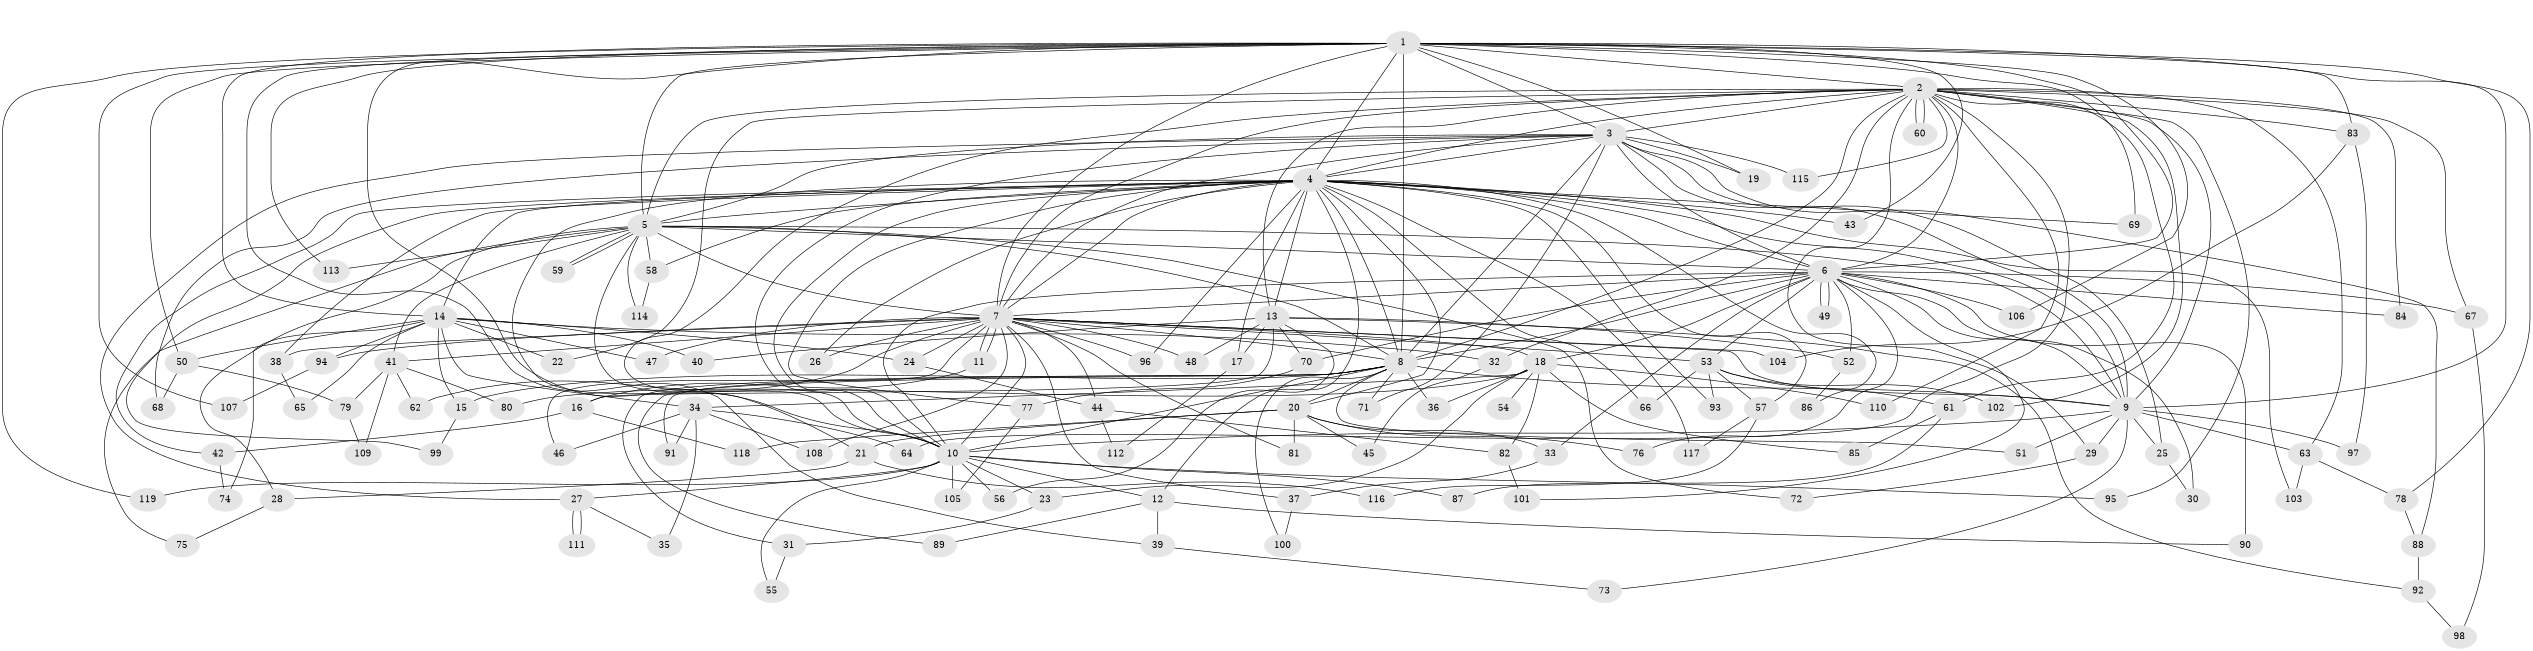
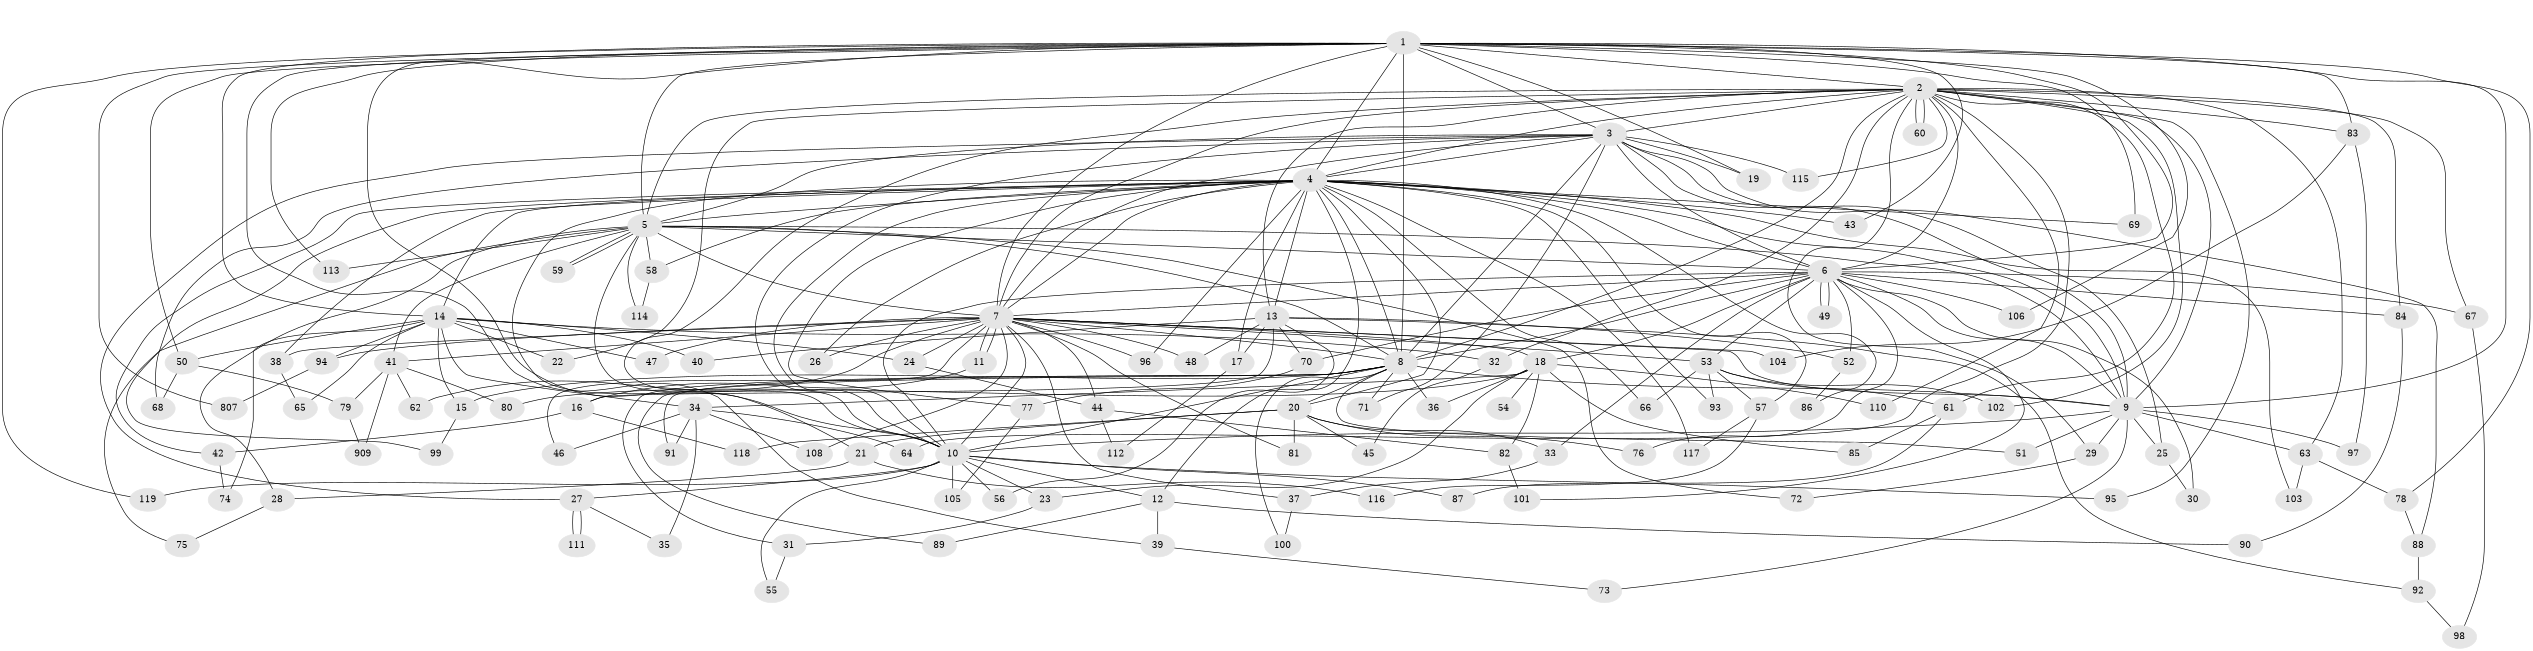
(2192, 344) -> (2377, 465)
(229, 408) -> (229, 408)
(363, 454) -> (363, 454)
